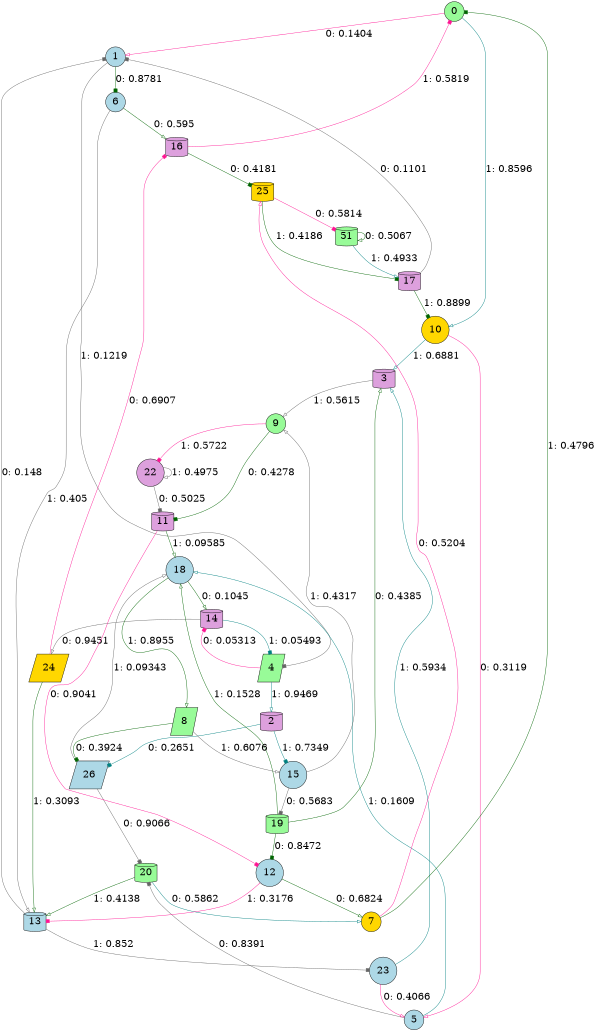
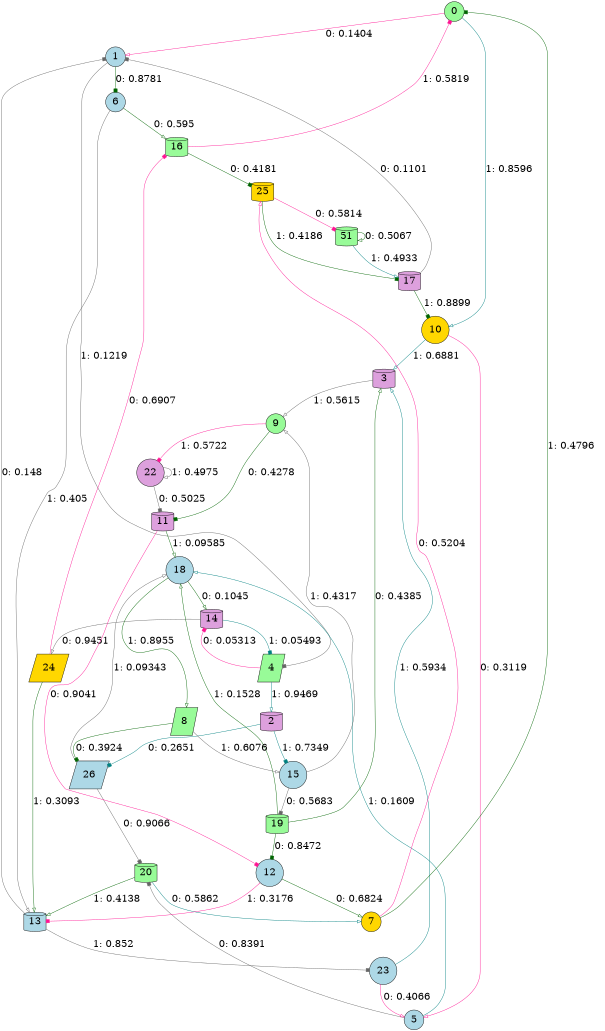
(177, 147) -> (177, 147)
